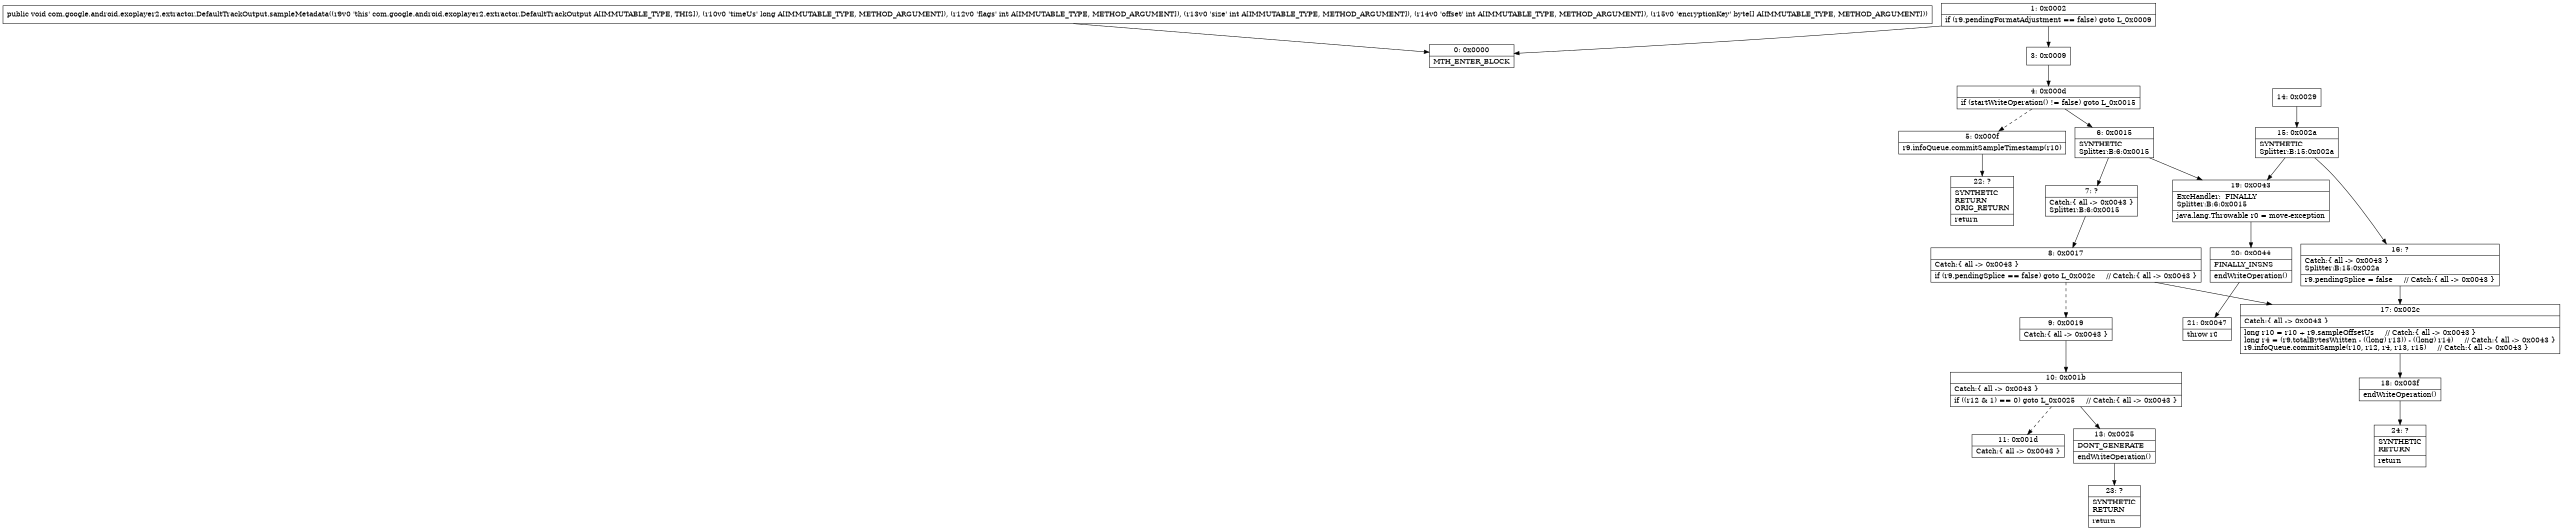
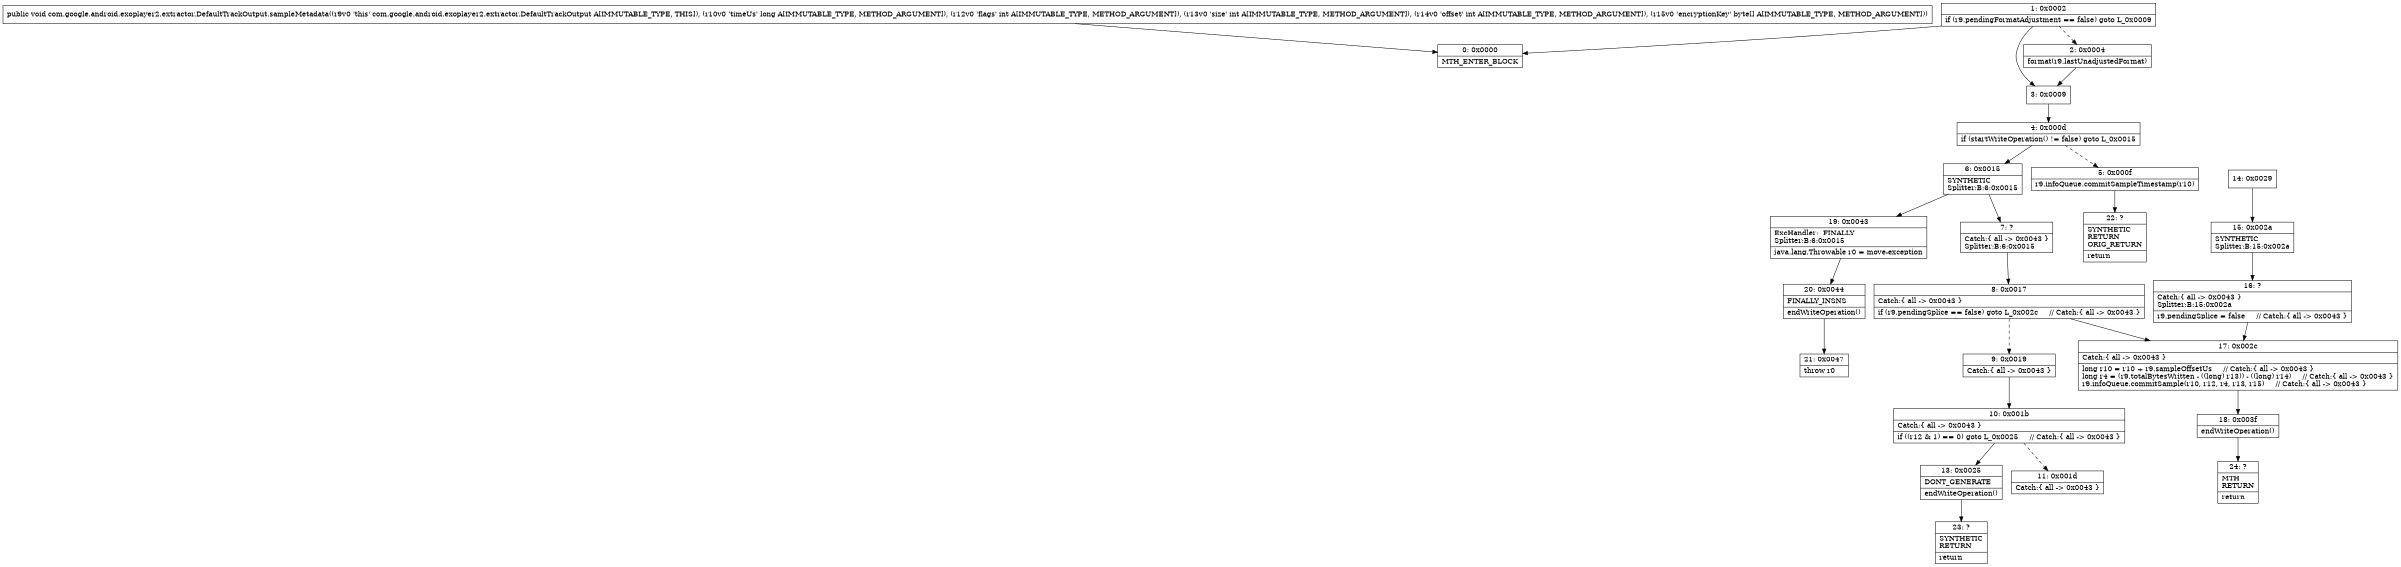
none -> (2087, 56)
(2278, 167) -> none
(2400, 442) -> (2231, 478)
